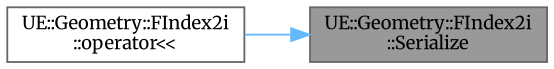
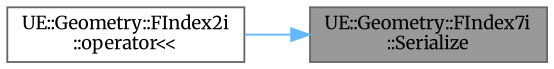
(429, 35) -> (429, 35)
